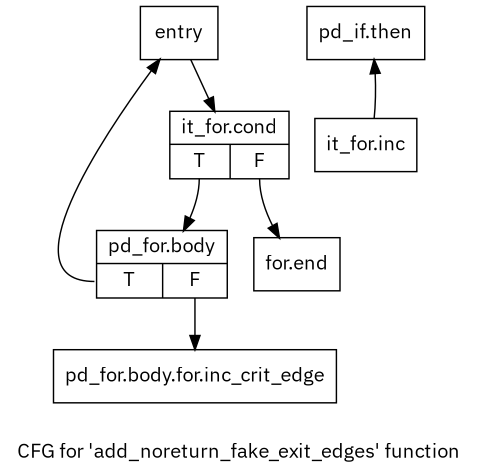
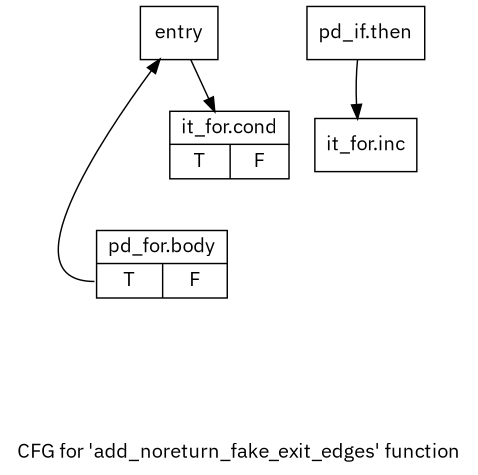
(375, 96) -> (356, 82)
(197, 199) -> none
(297, 264) -> none
(195, 376) -> none
